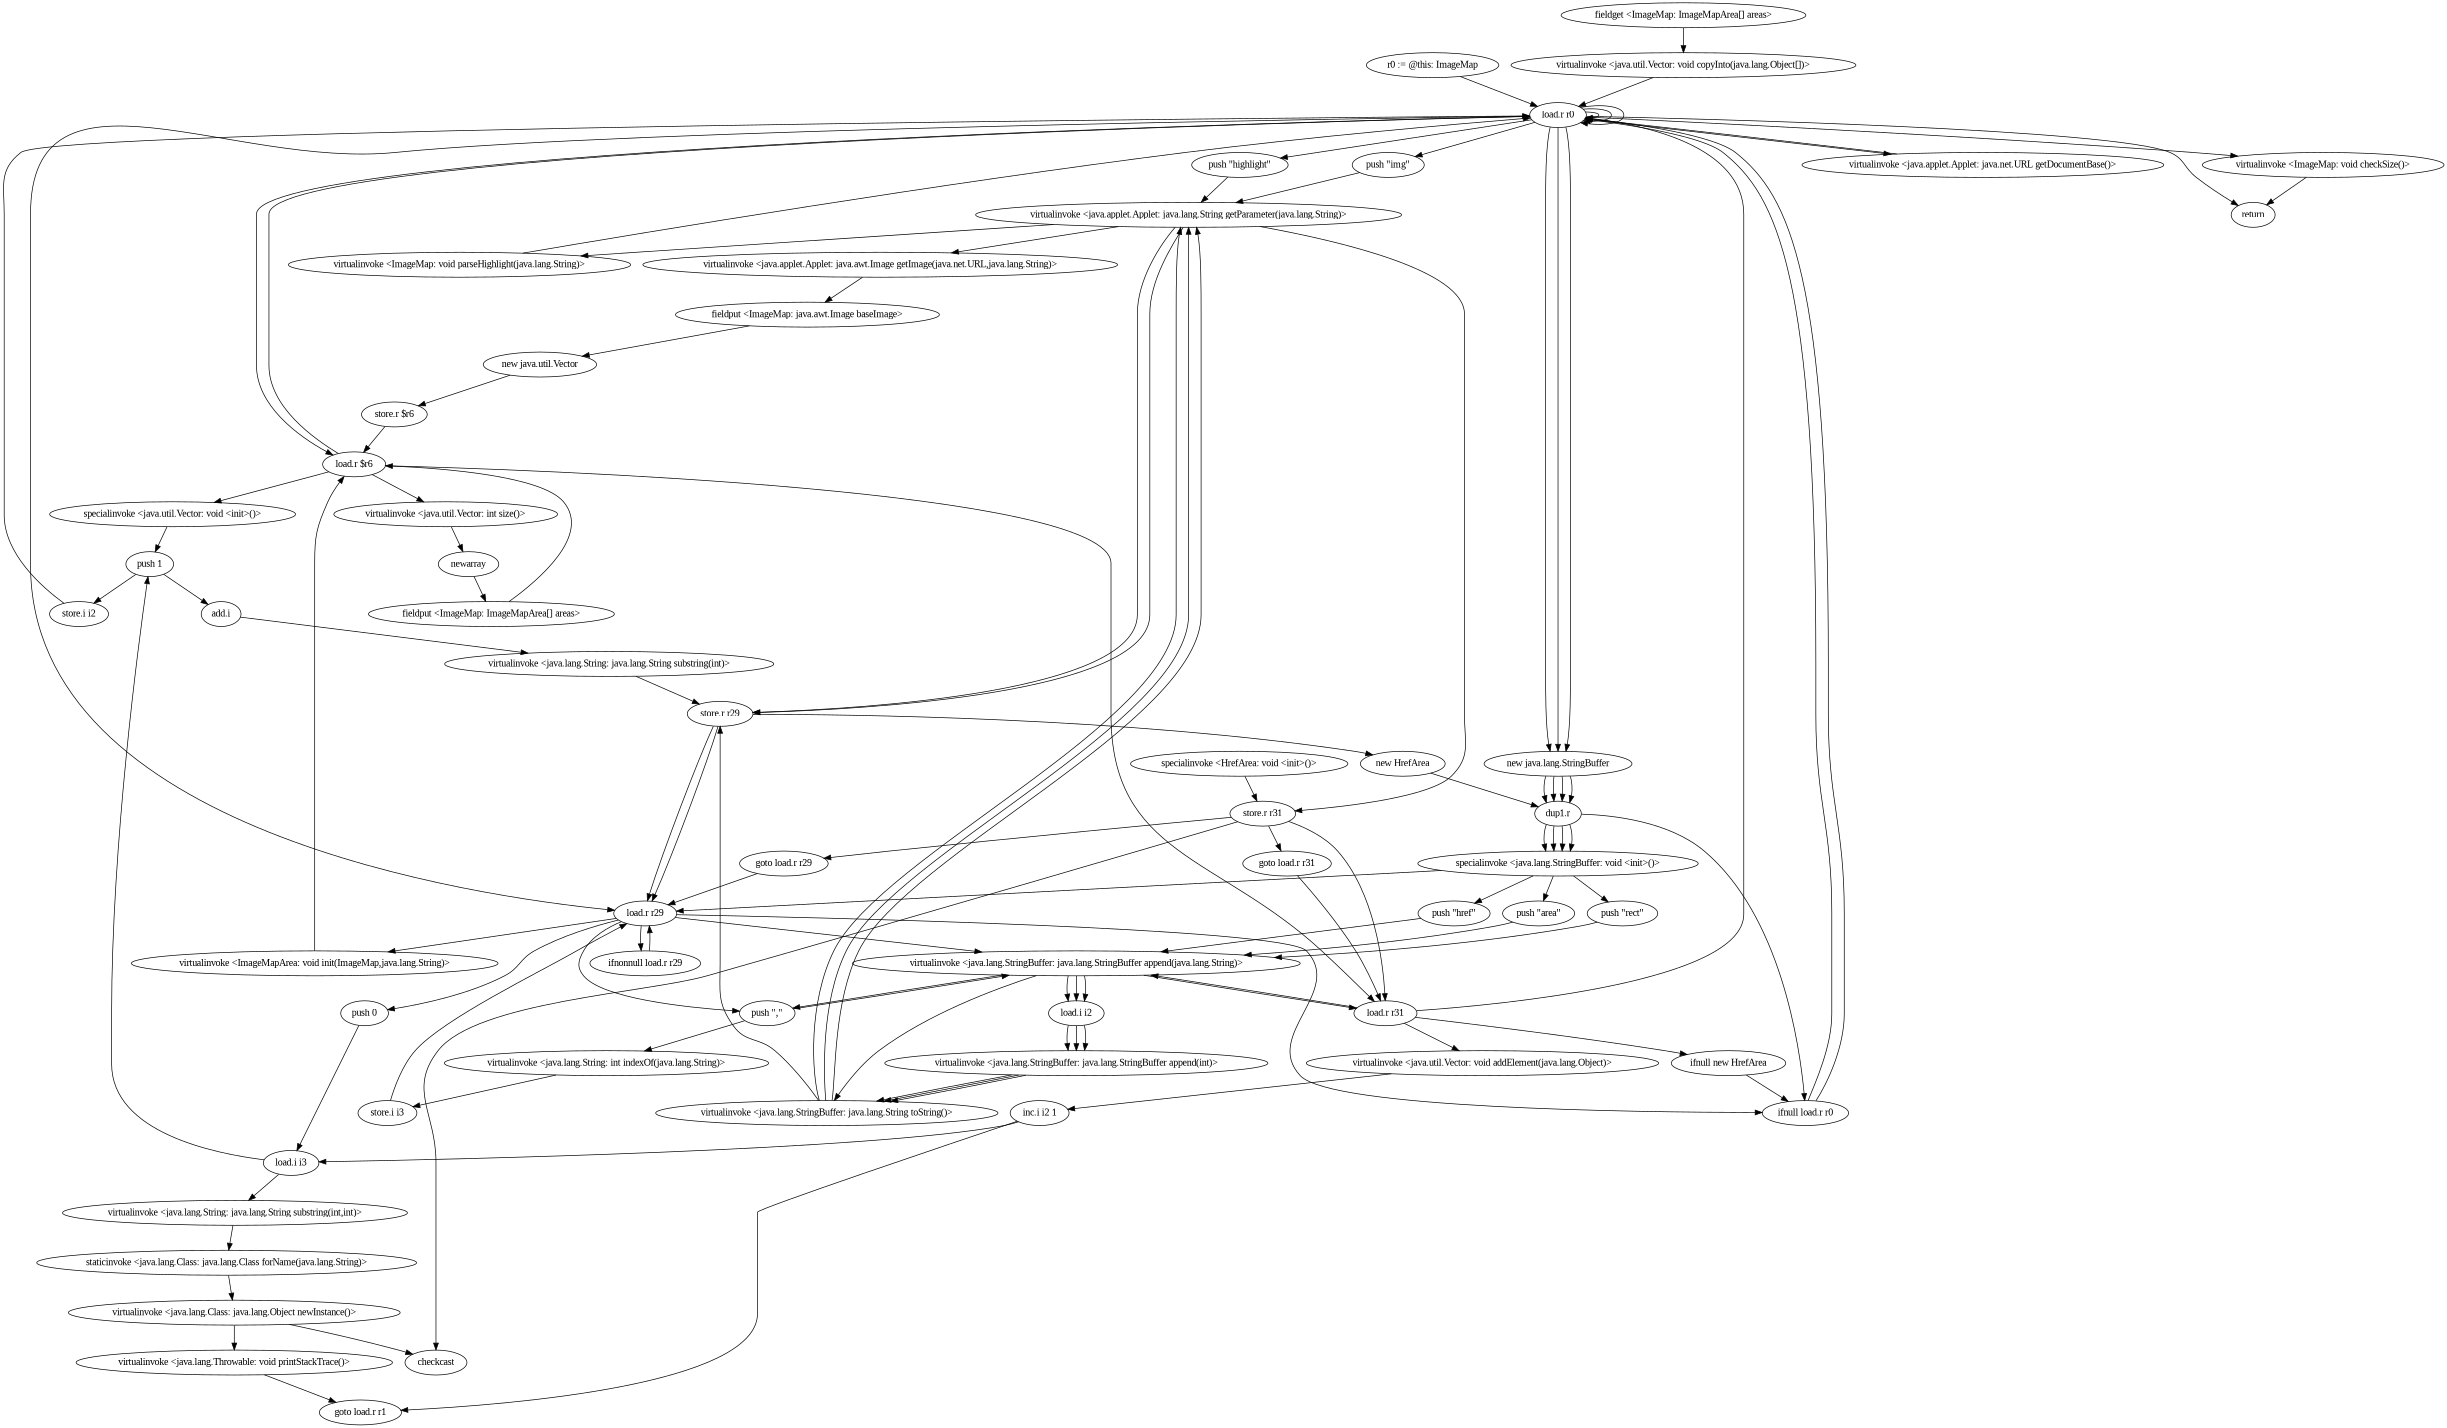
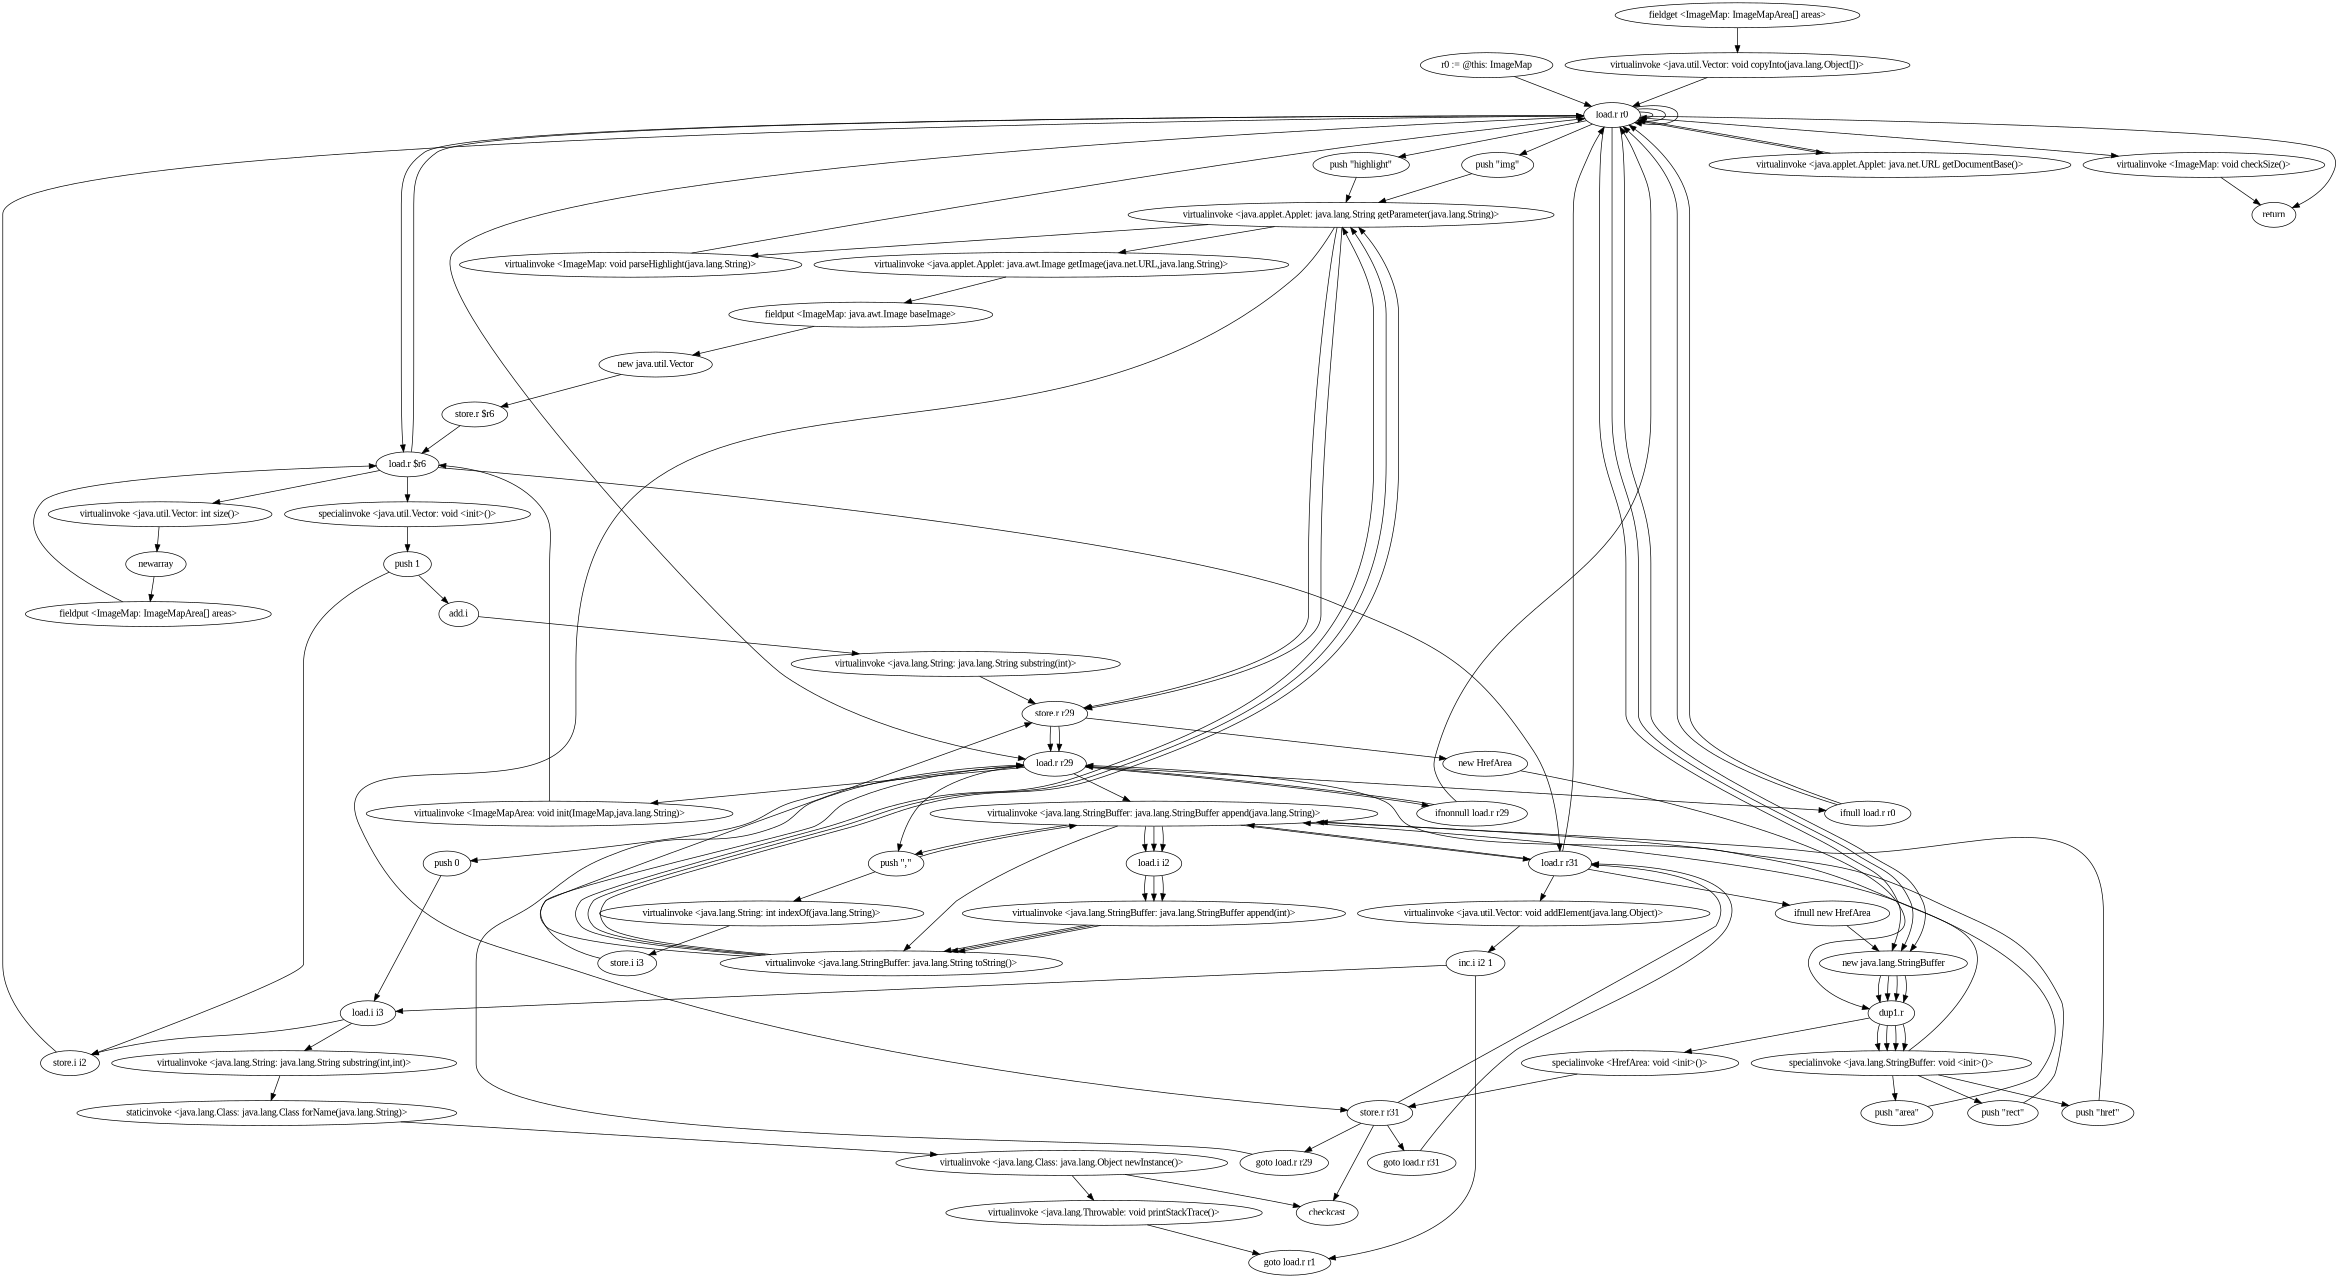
none -> (1612, 535)
(1753, 913) -> (1780, 1035)
(114, 921) -> (221, 1036)
(1764, 1086) -> (1859, 935)
